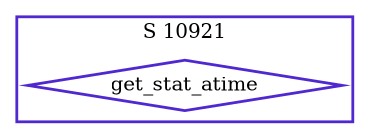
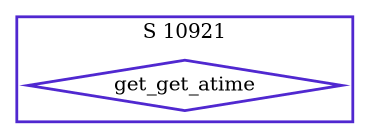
(185, 85) -> (185, 85)
